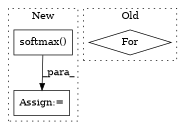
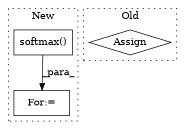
(130, 42) -> (130, 42)
(42, 103) -> (42, 103)
